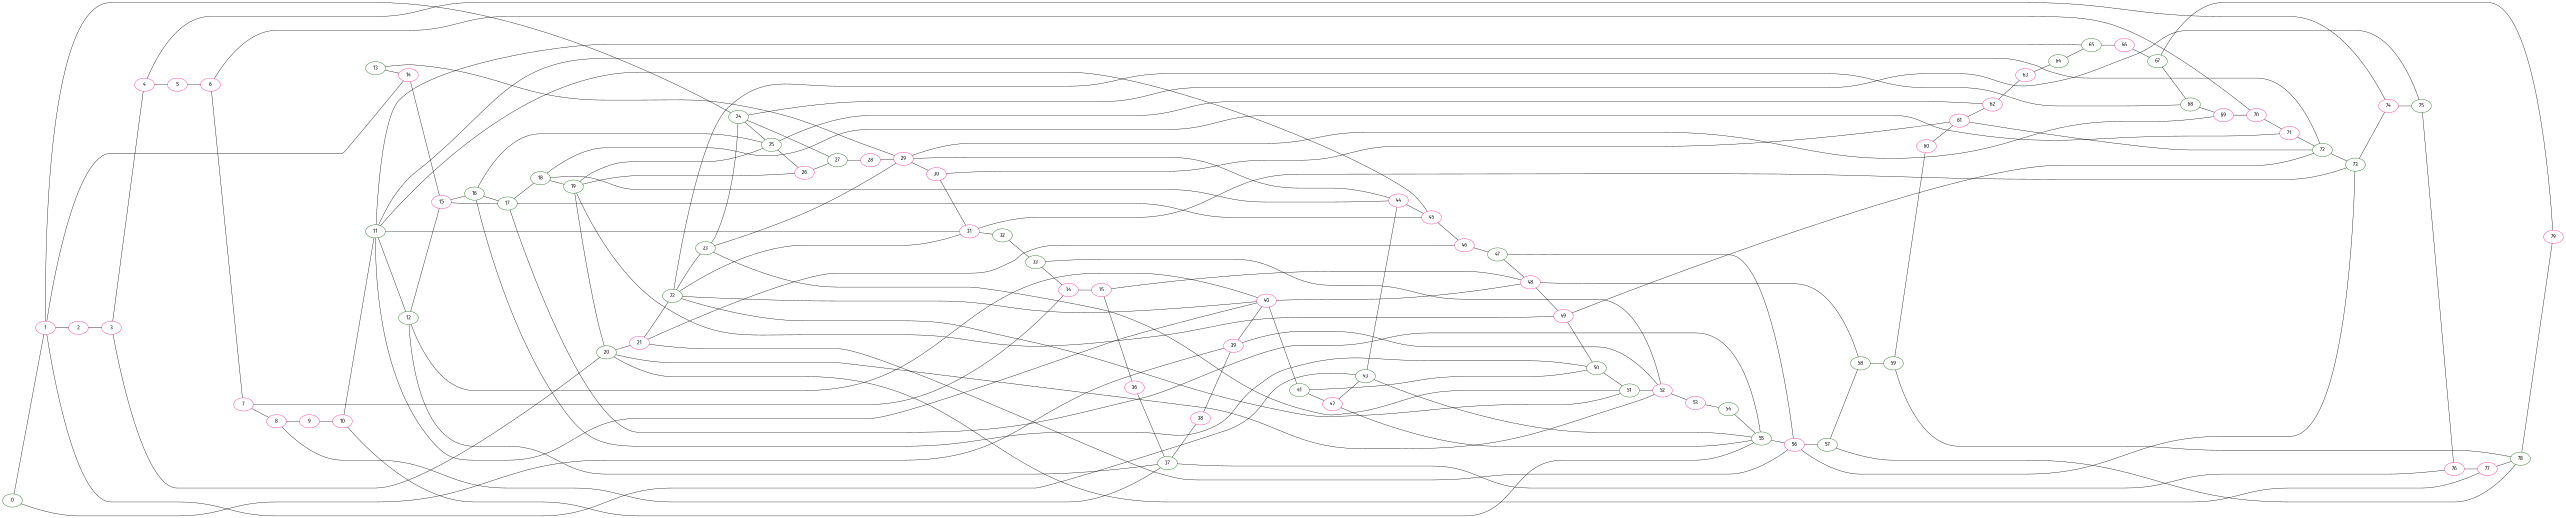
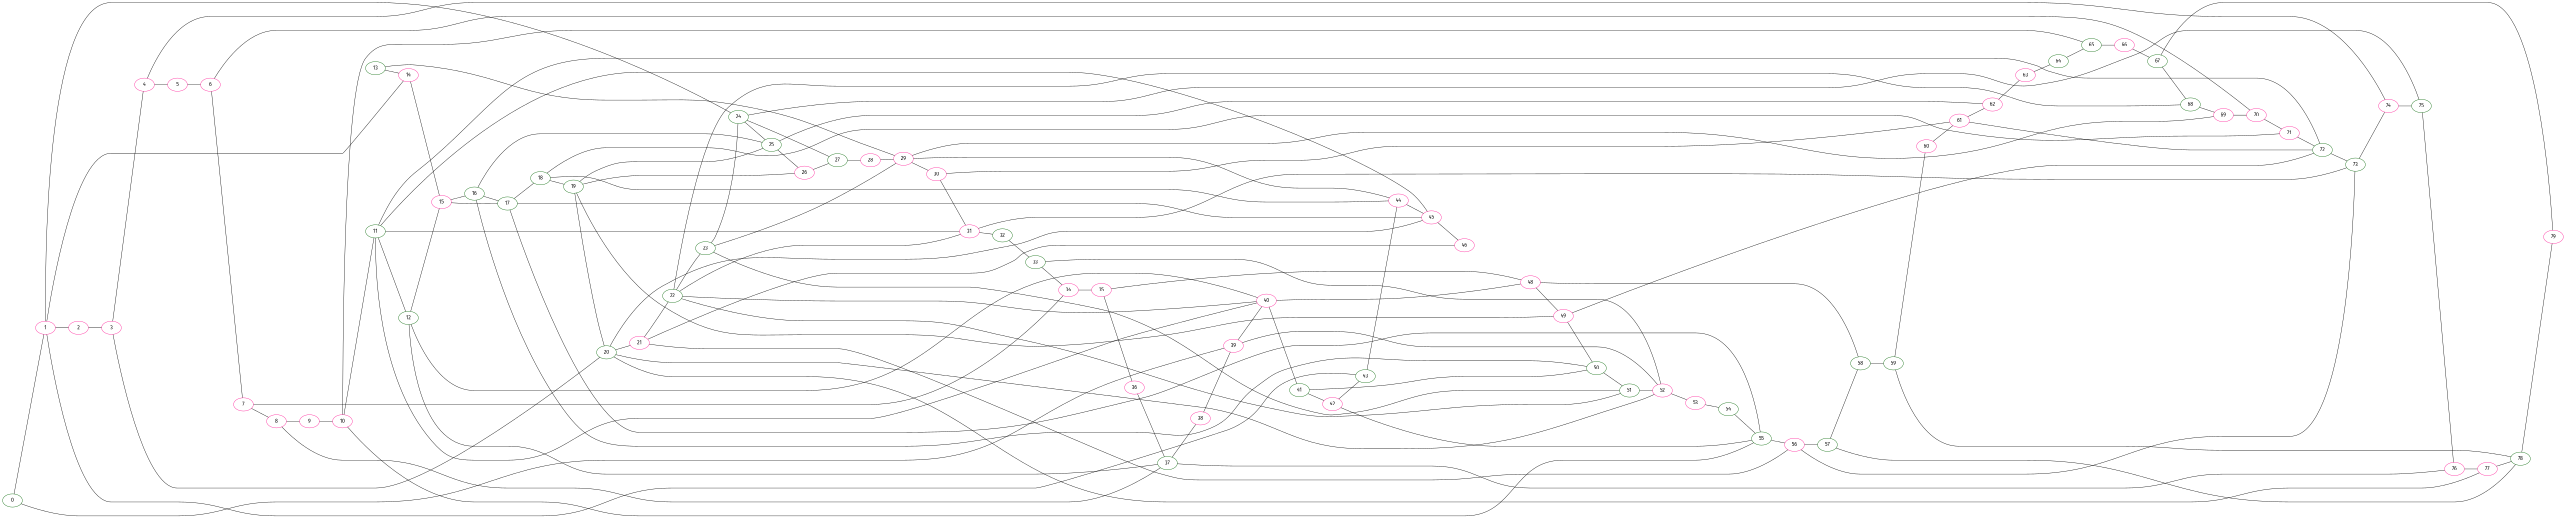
(1171, 44) -> (1043, 30)
none -> (1001, 248)
(1497, 254) -> none
(1559, 430) -> none
